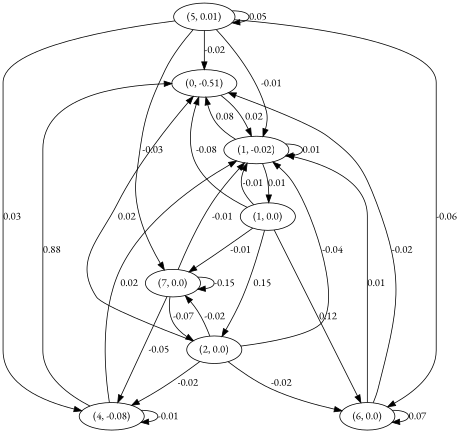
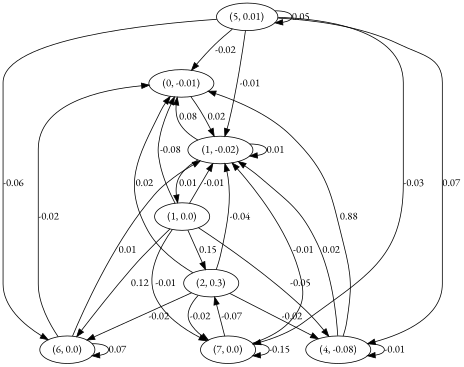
(204, 83) -> (181, 83)
(12, 217) -> (452, 183)
(144, 346) -> (264, 275)
(214, 350) -> (211, 283)
